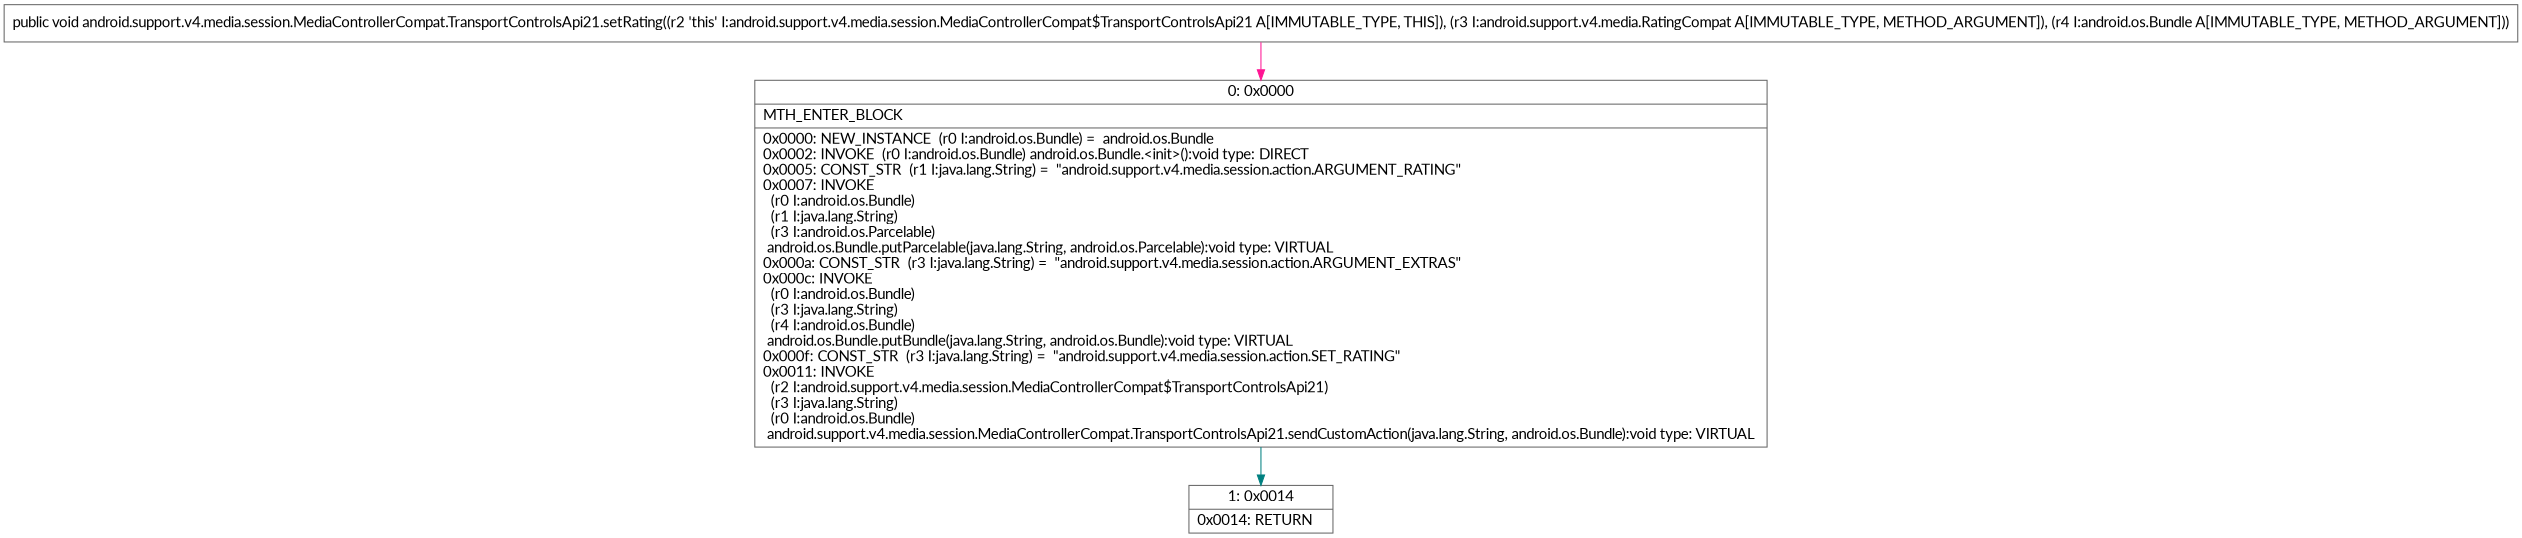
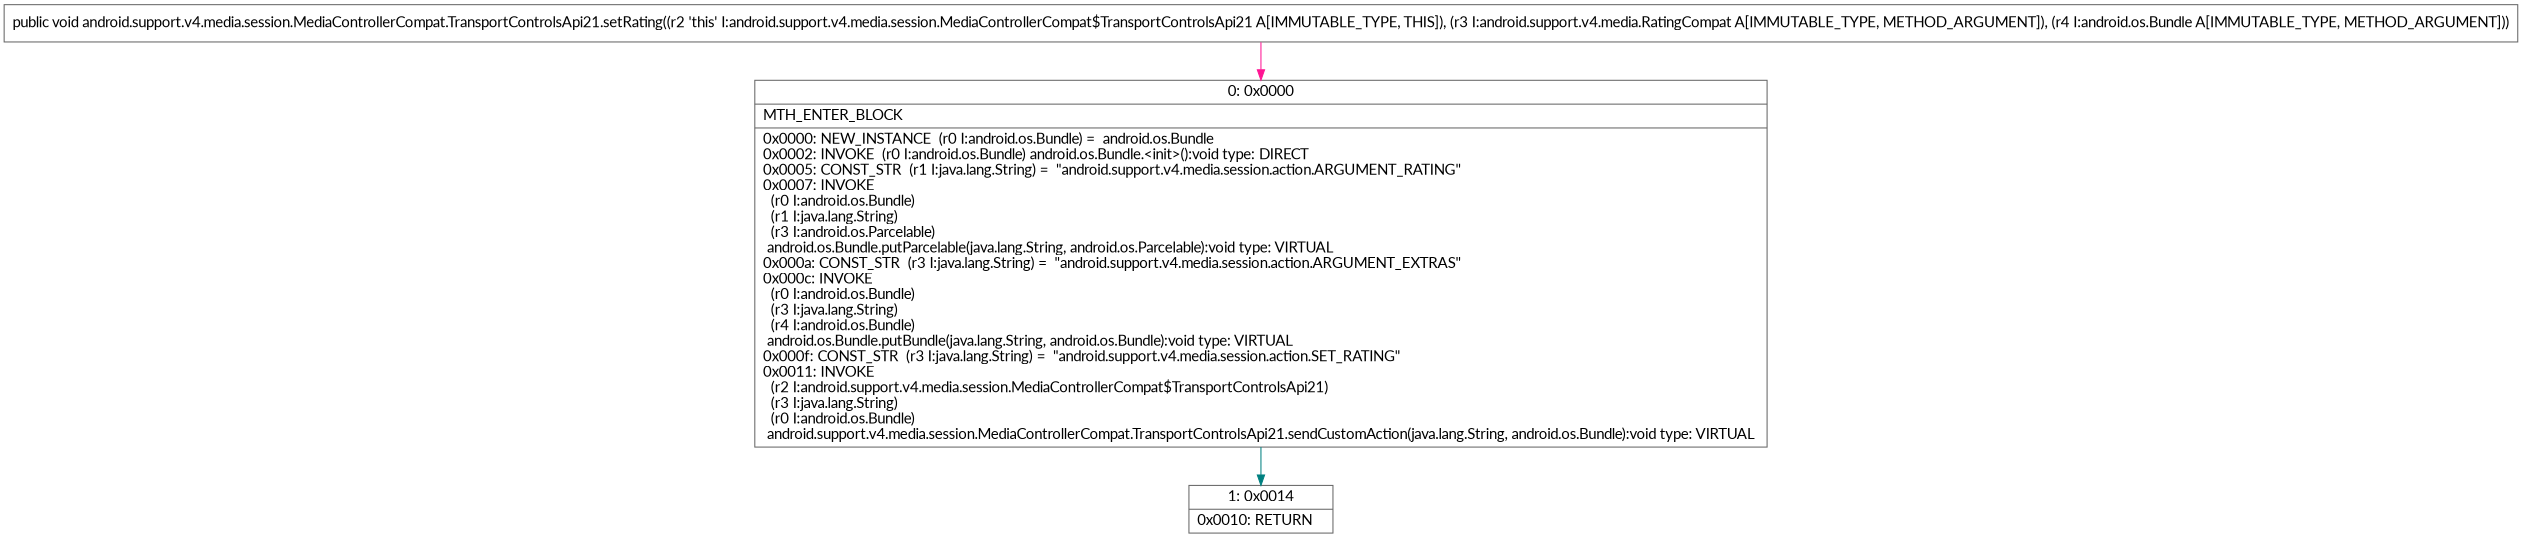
(1261, 521) -> (1261, 521)
